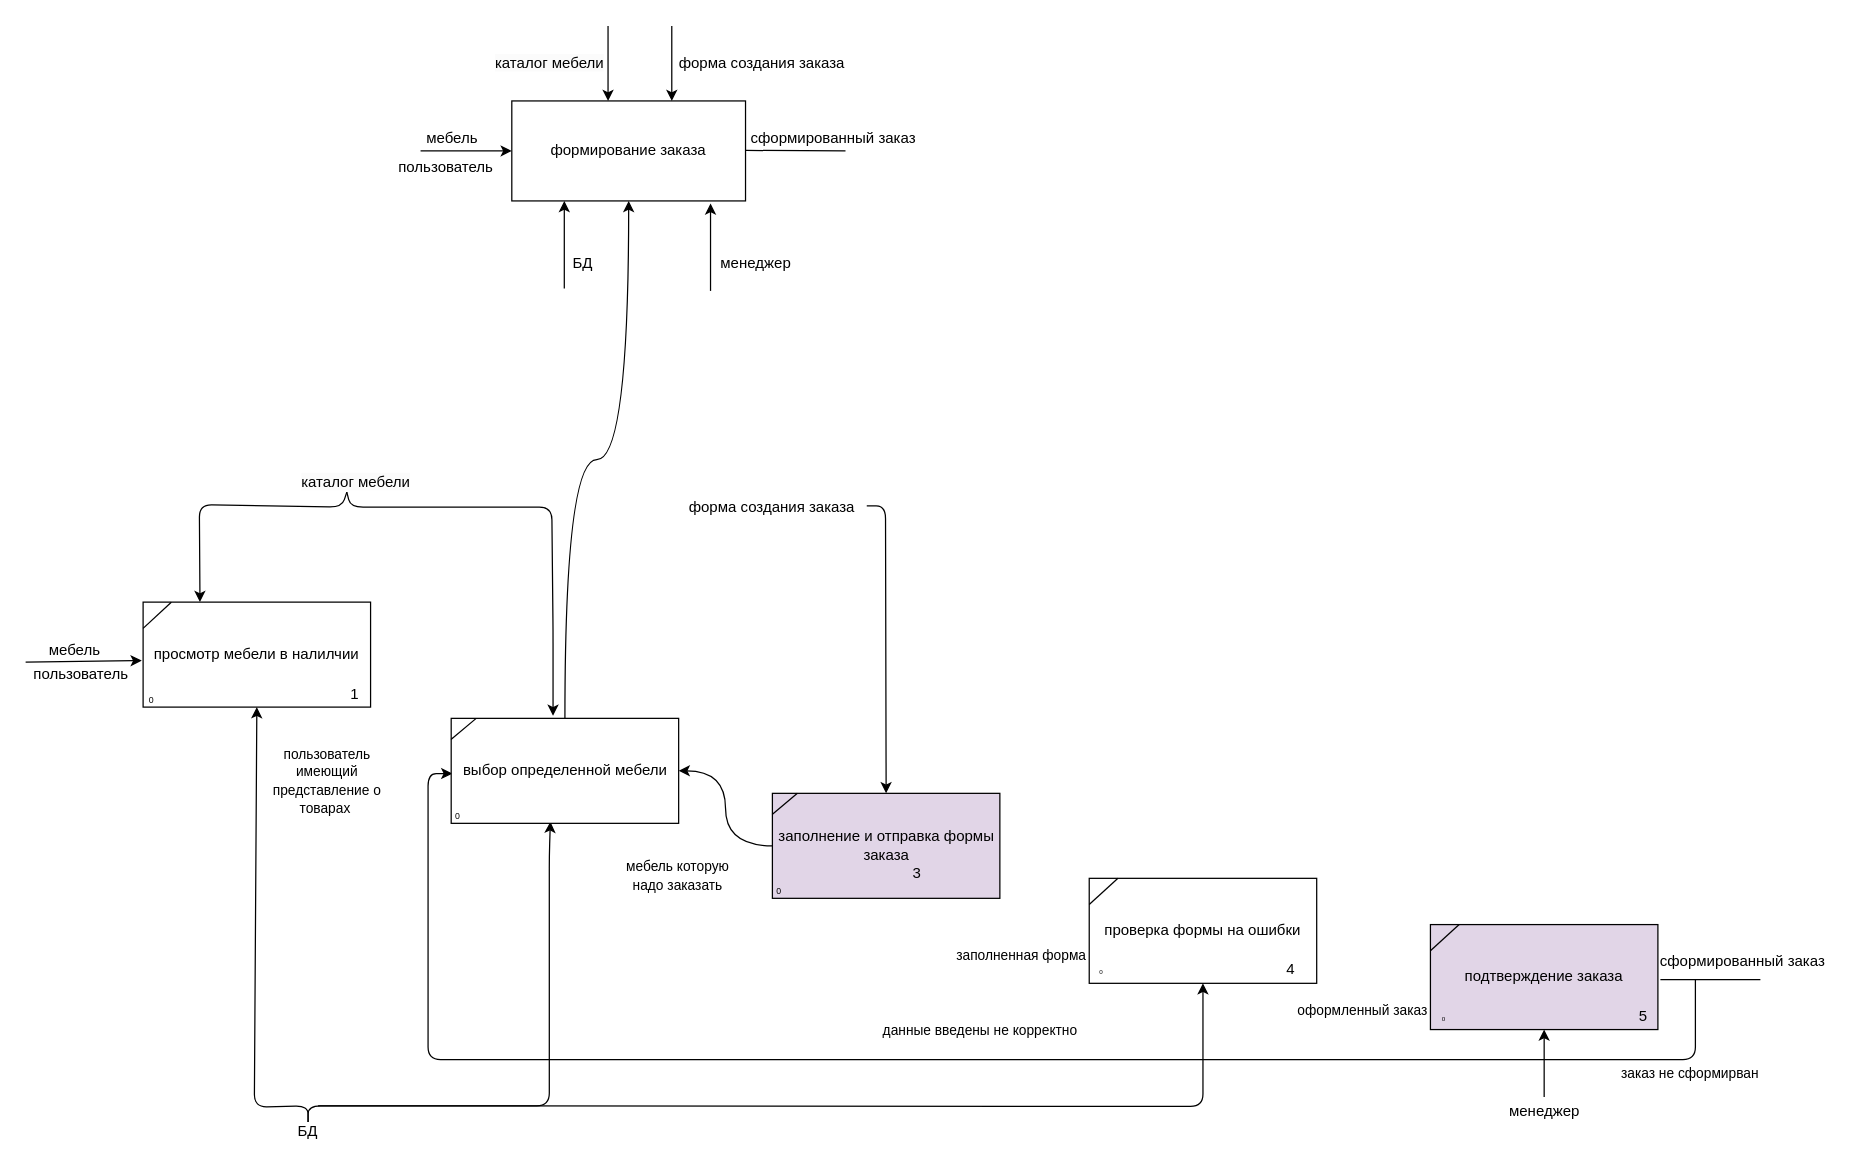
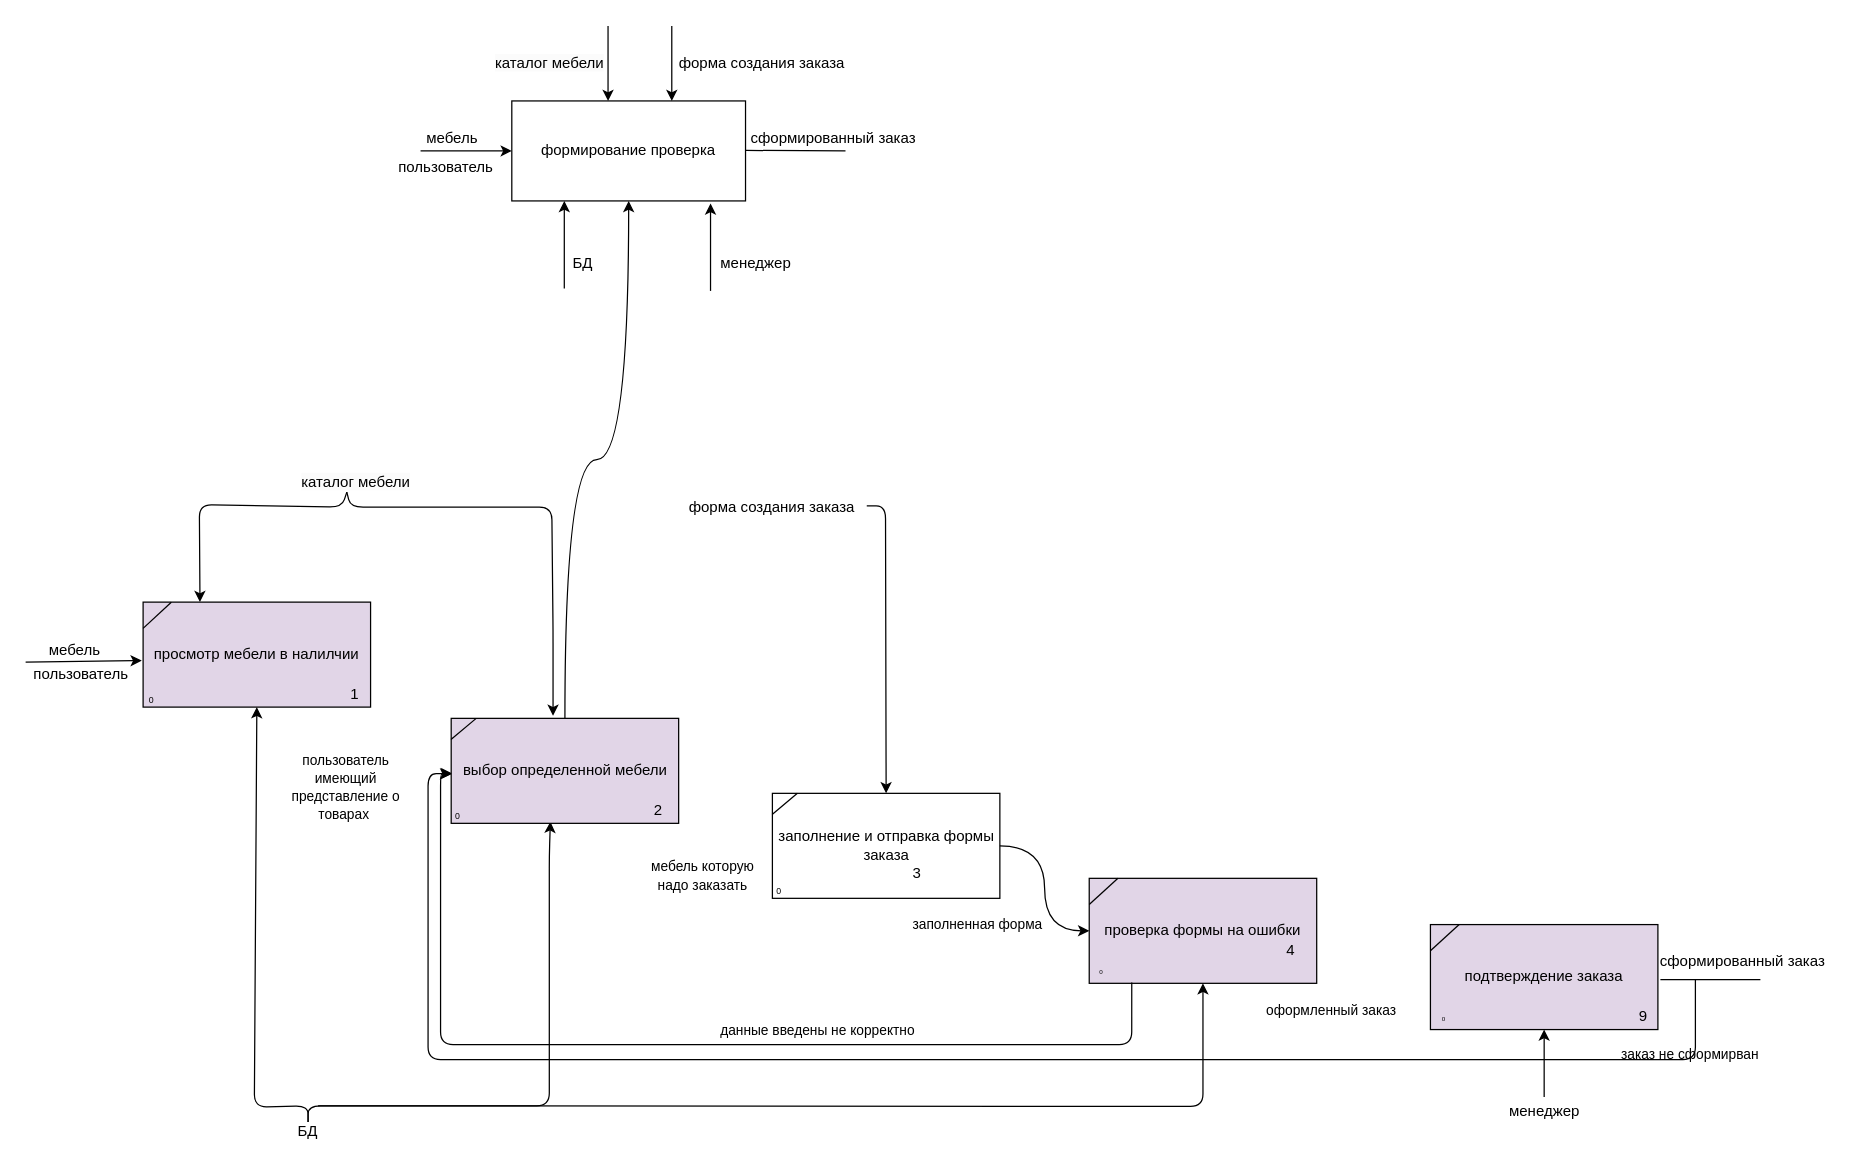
(629, 151) -> (629, 151)
(257, 654) -> (257, 654)
(565, 771) -> (565, 771)
(328, 780) -> (346, 786)
none -> (658, 811)
(726, 812) -> (1045, 884)
(886, 846) -> (886, 846)
(678, 875) -> (703, 875)
(1203, 931) -> (1203, 931)
(1022, 955) -> (978, 924)
(1291, 969) -> (1291, 951)
(1363, 1010) -> (1332, 1010)
(1644, 1017) -> (1644, 1017)
(981, 1031) -> (818, 1031)
none -> (684, 1044)
(1691, 1073) -> (1691, 1054)
